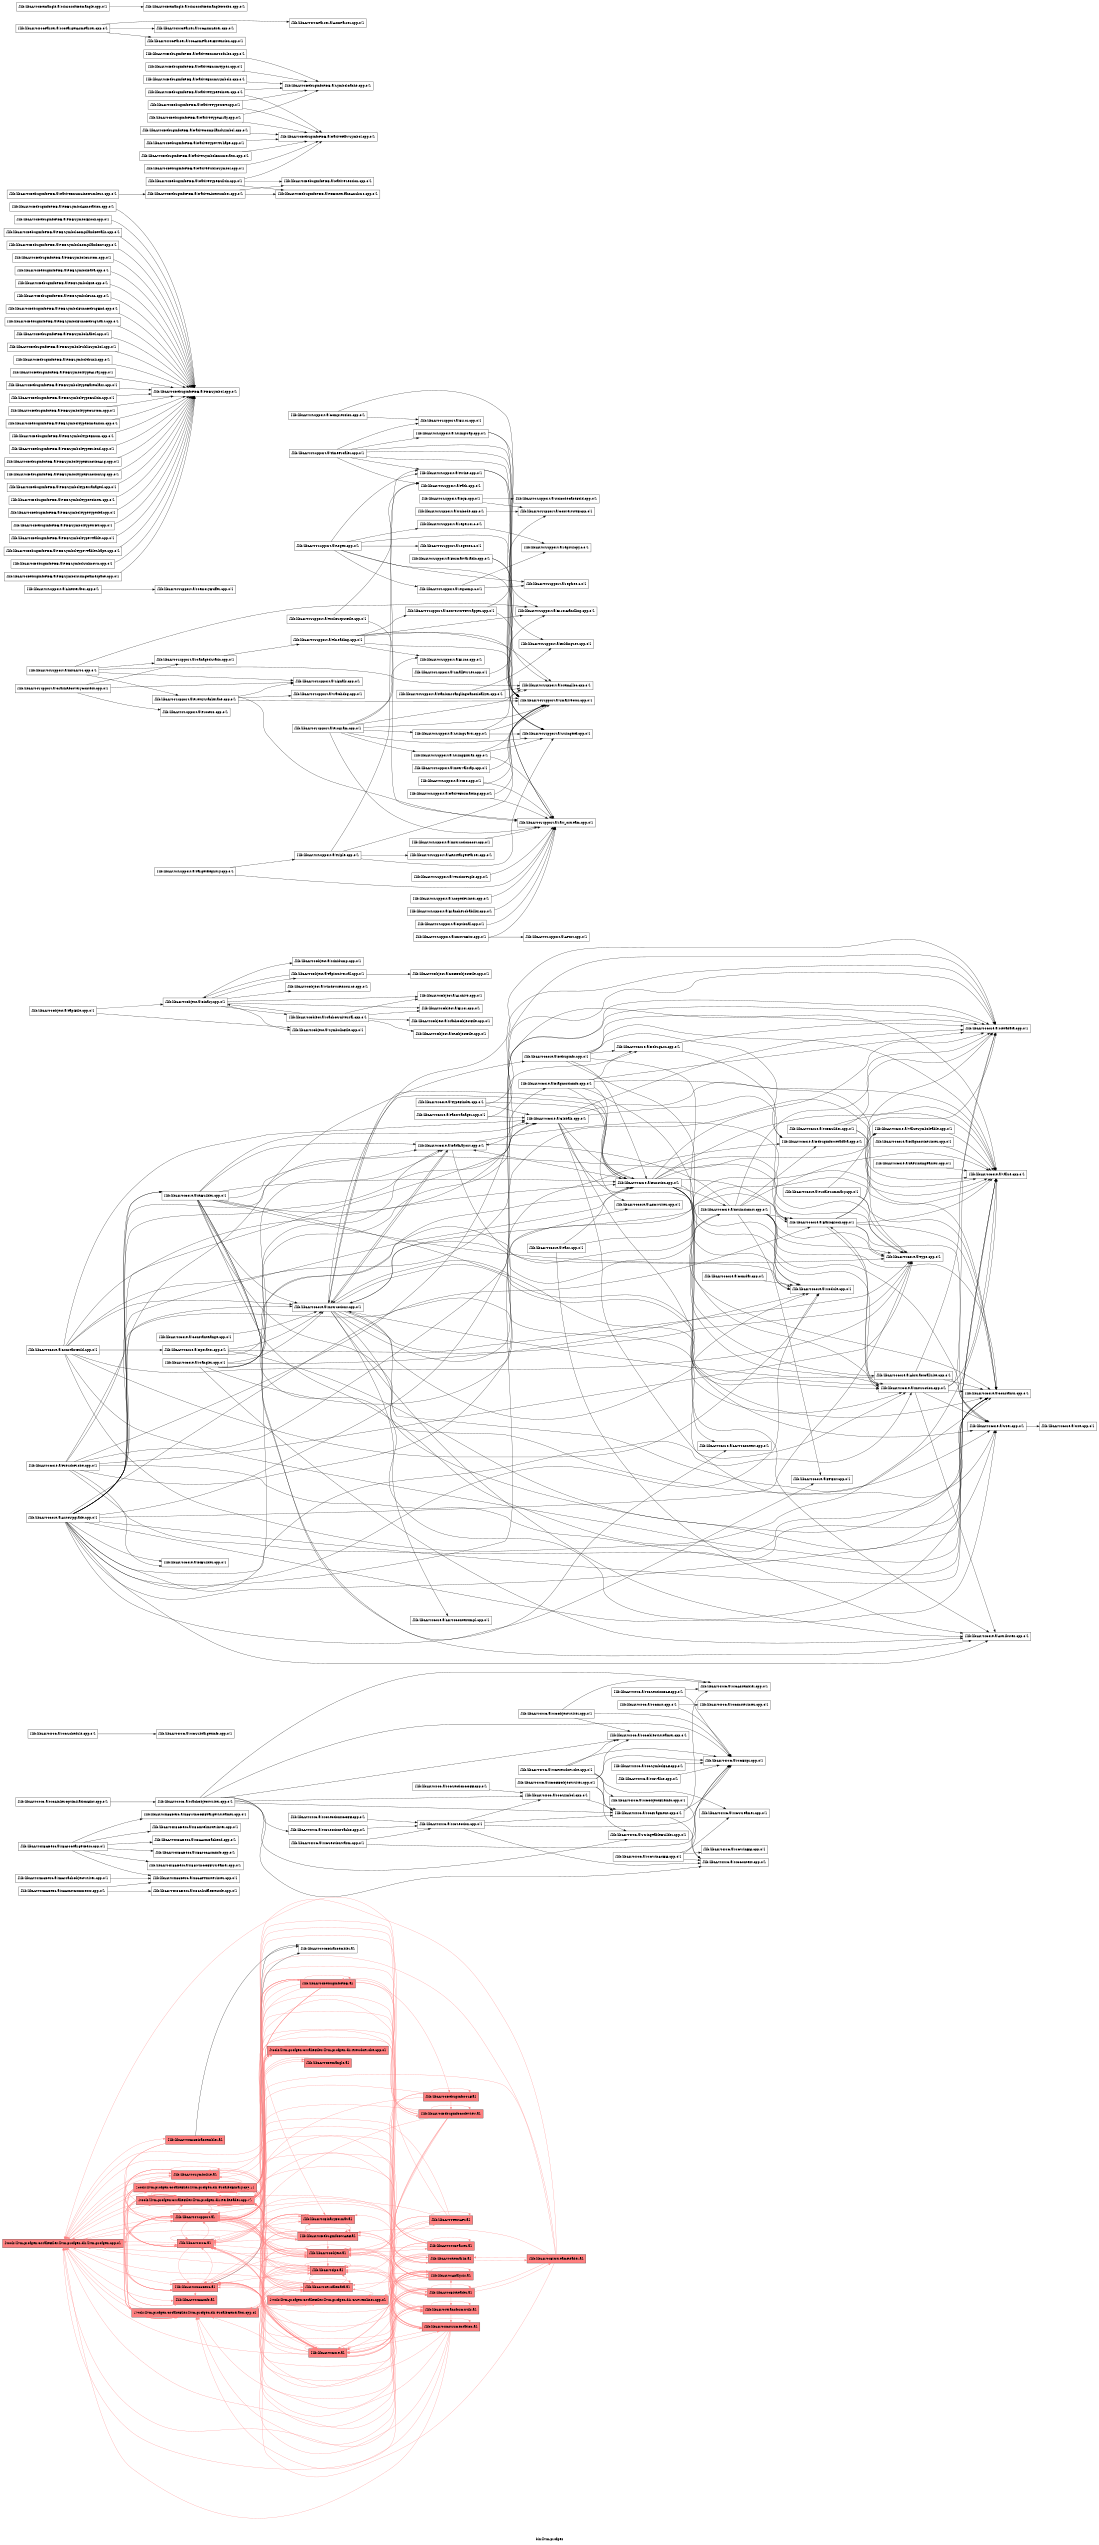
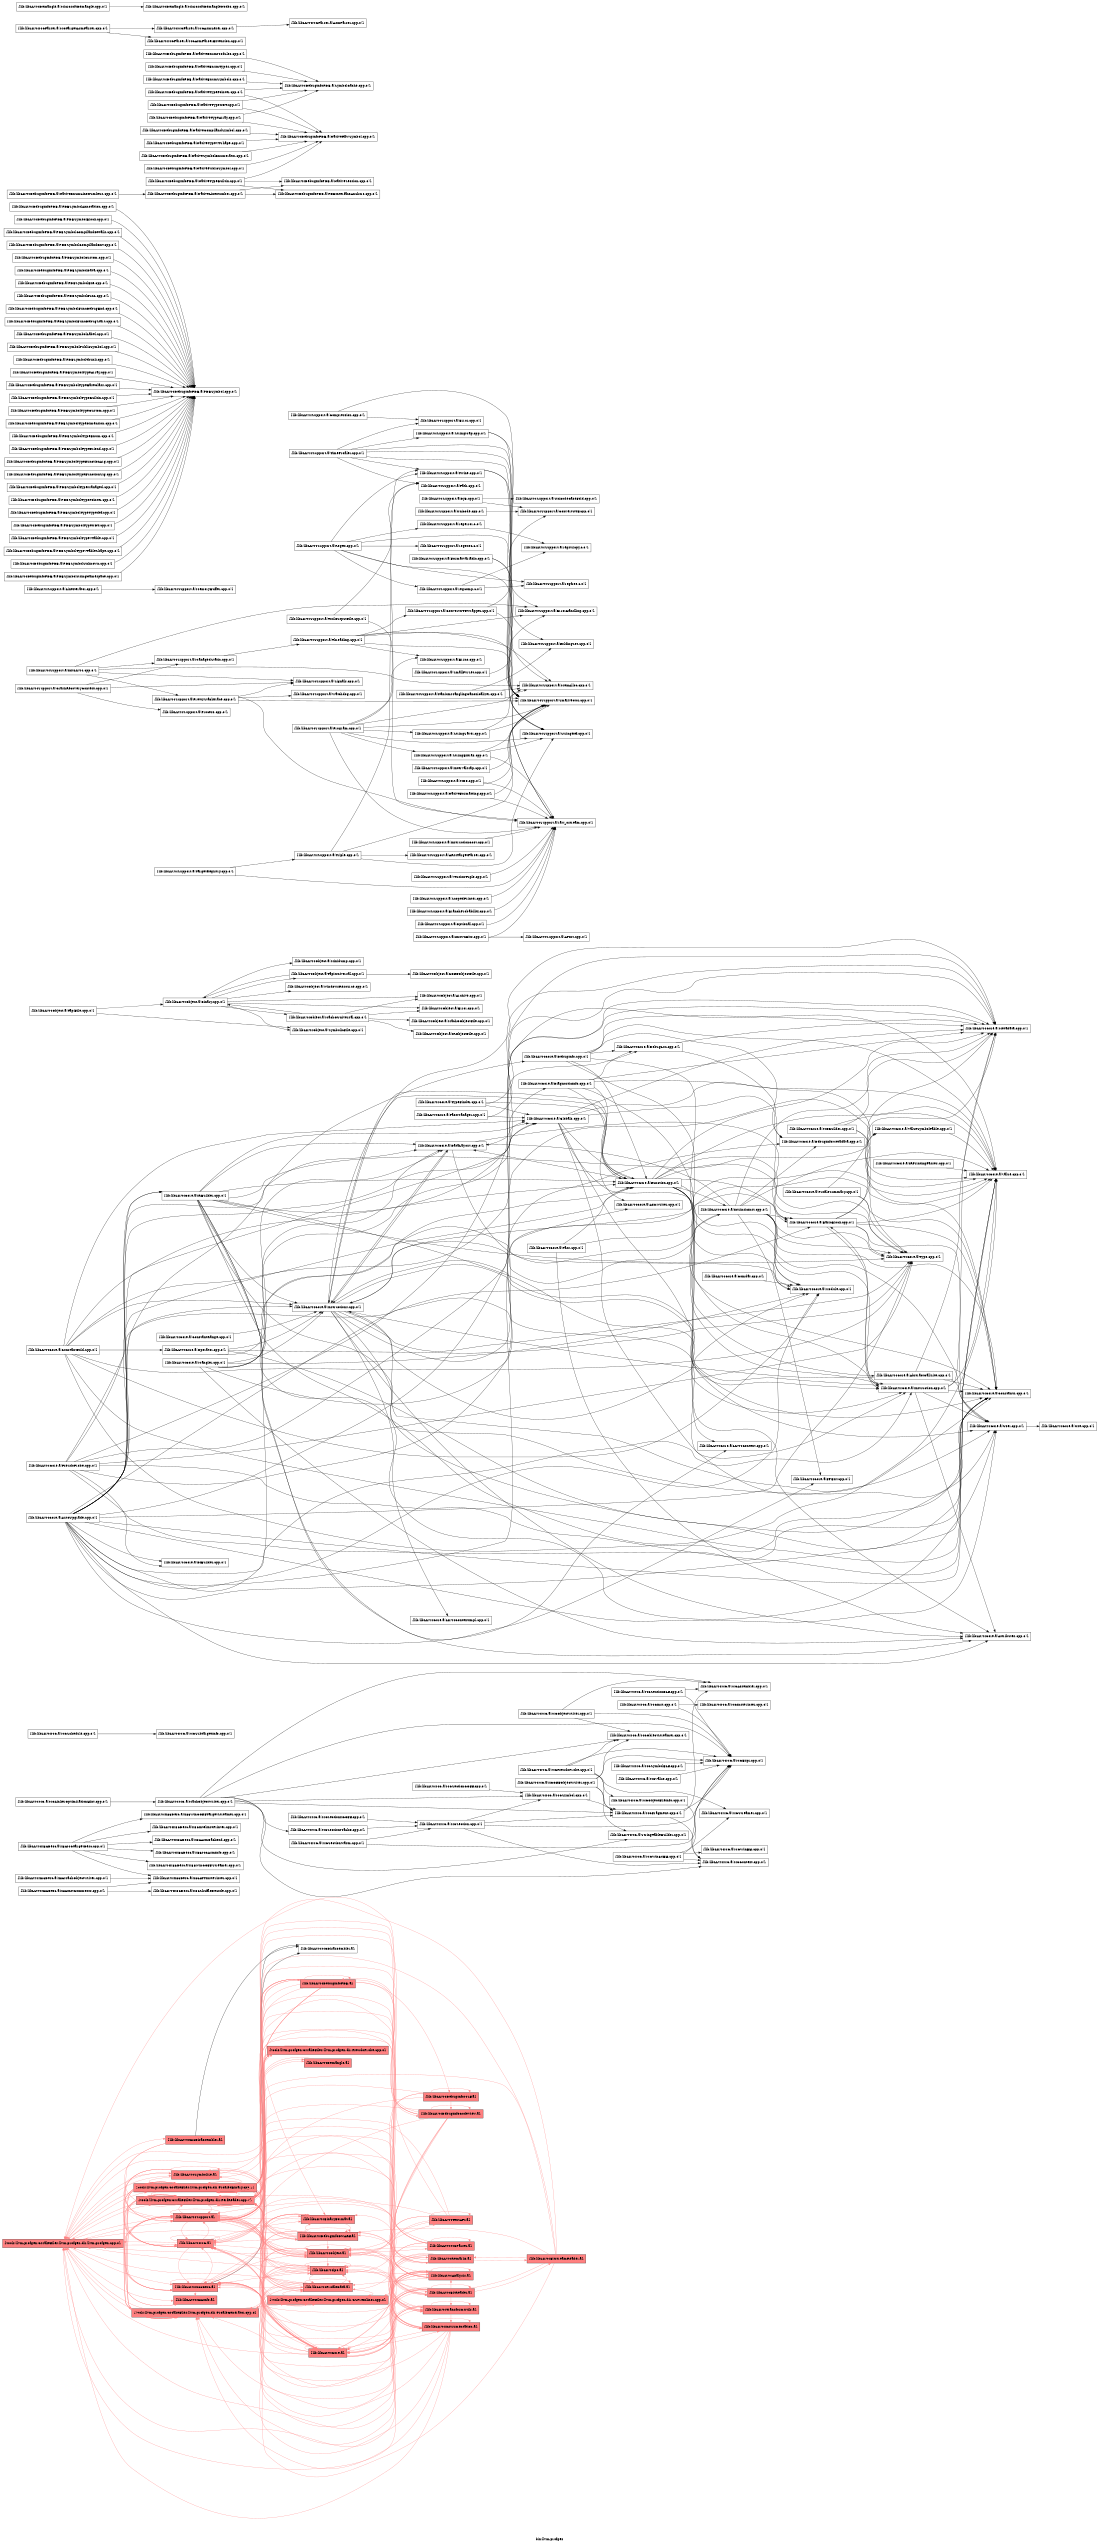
(194, 21) -> (261, 26)
(503, 734) -> none
(914, 1142) -> none
